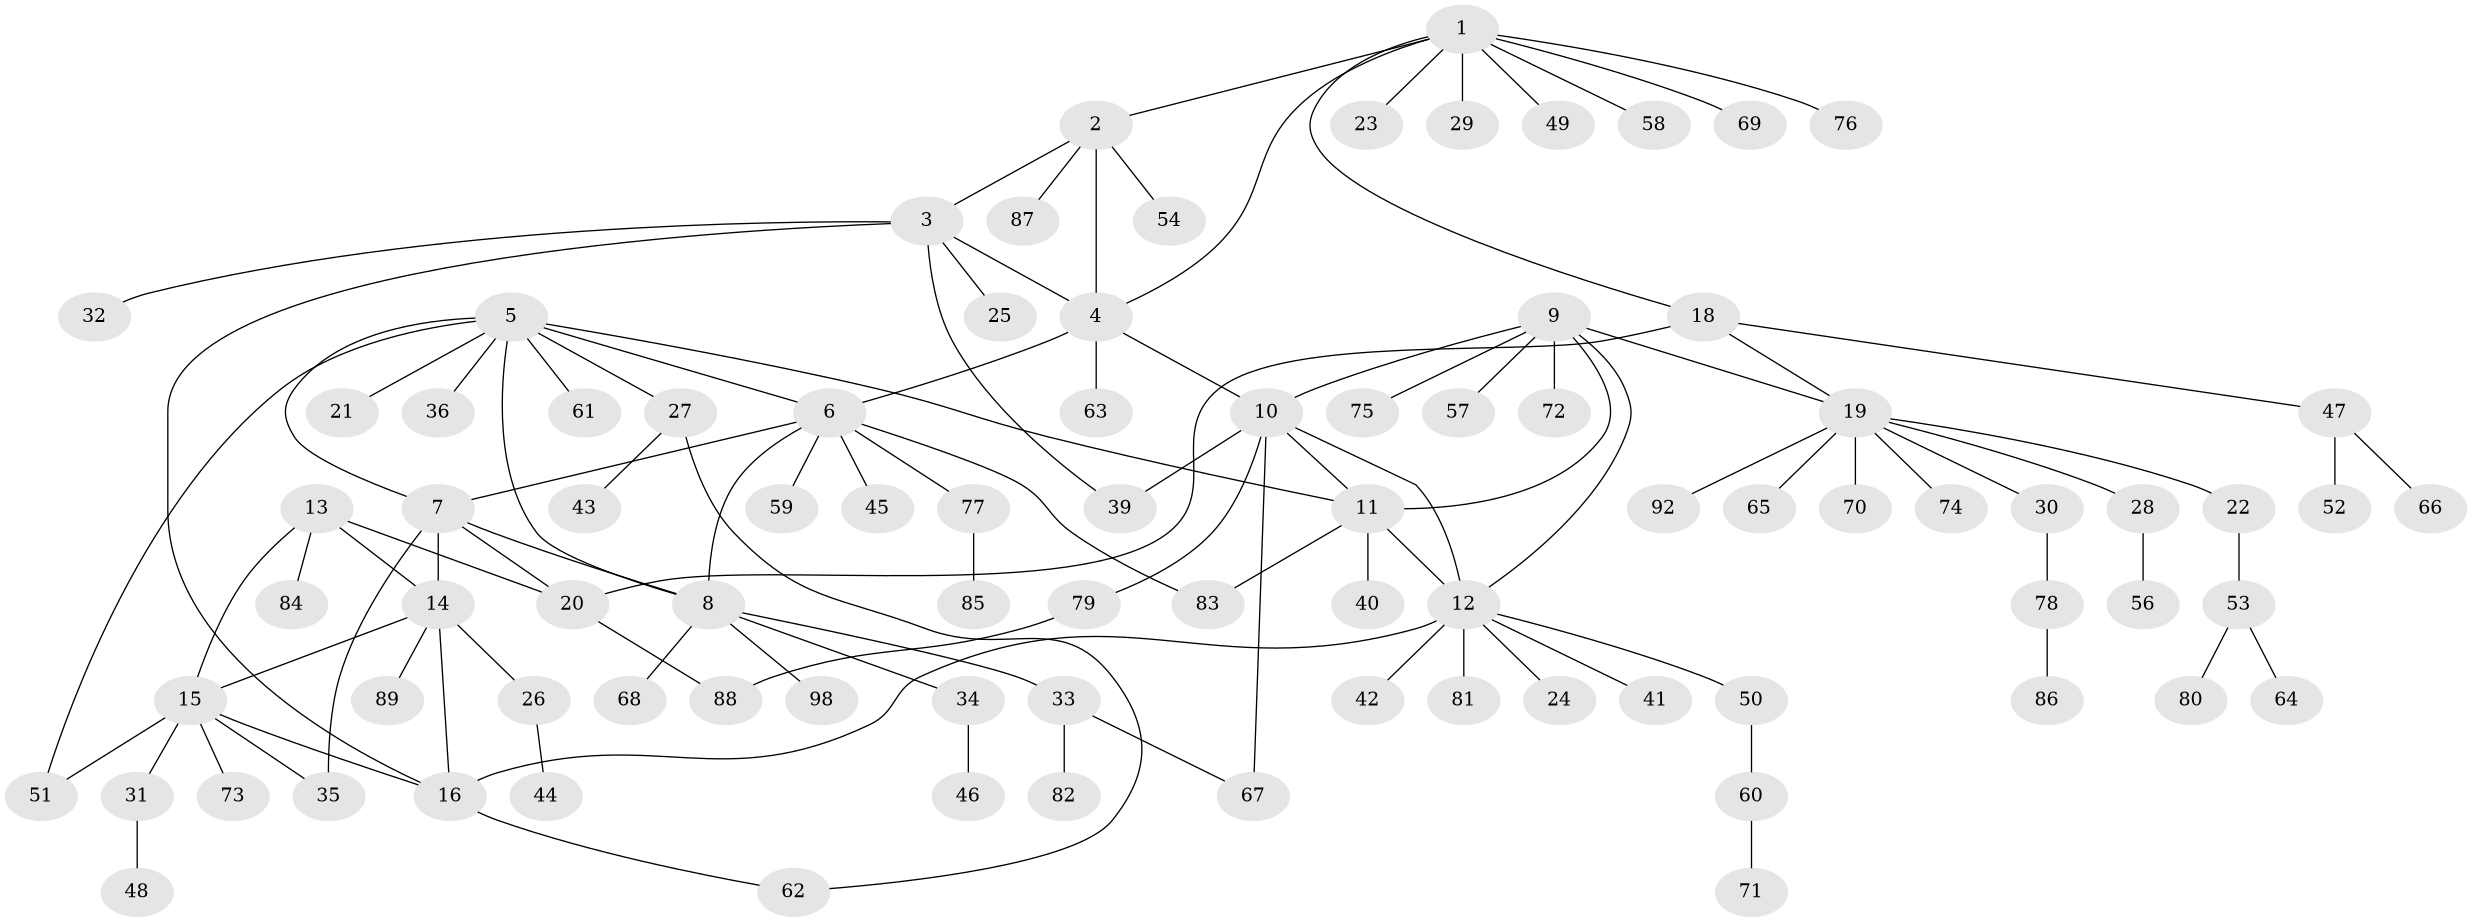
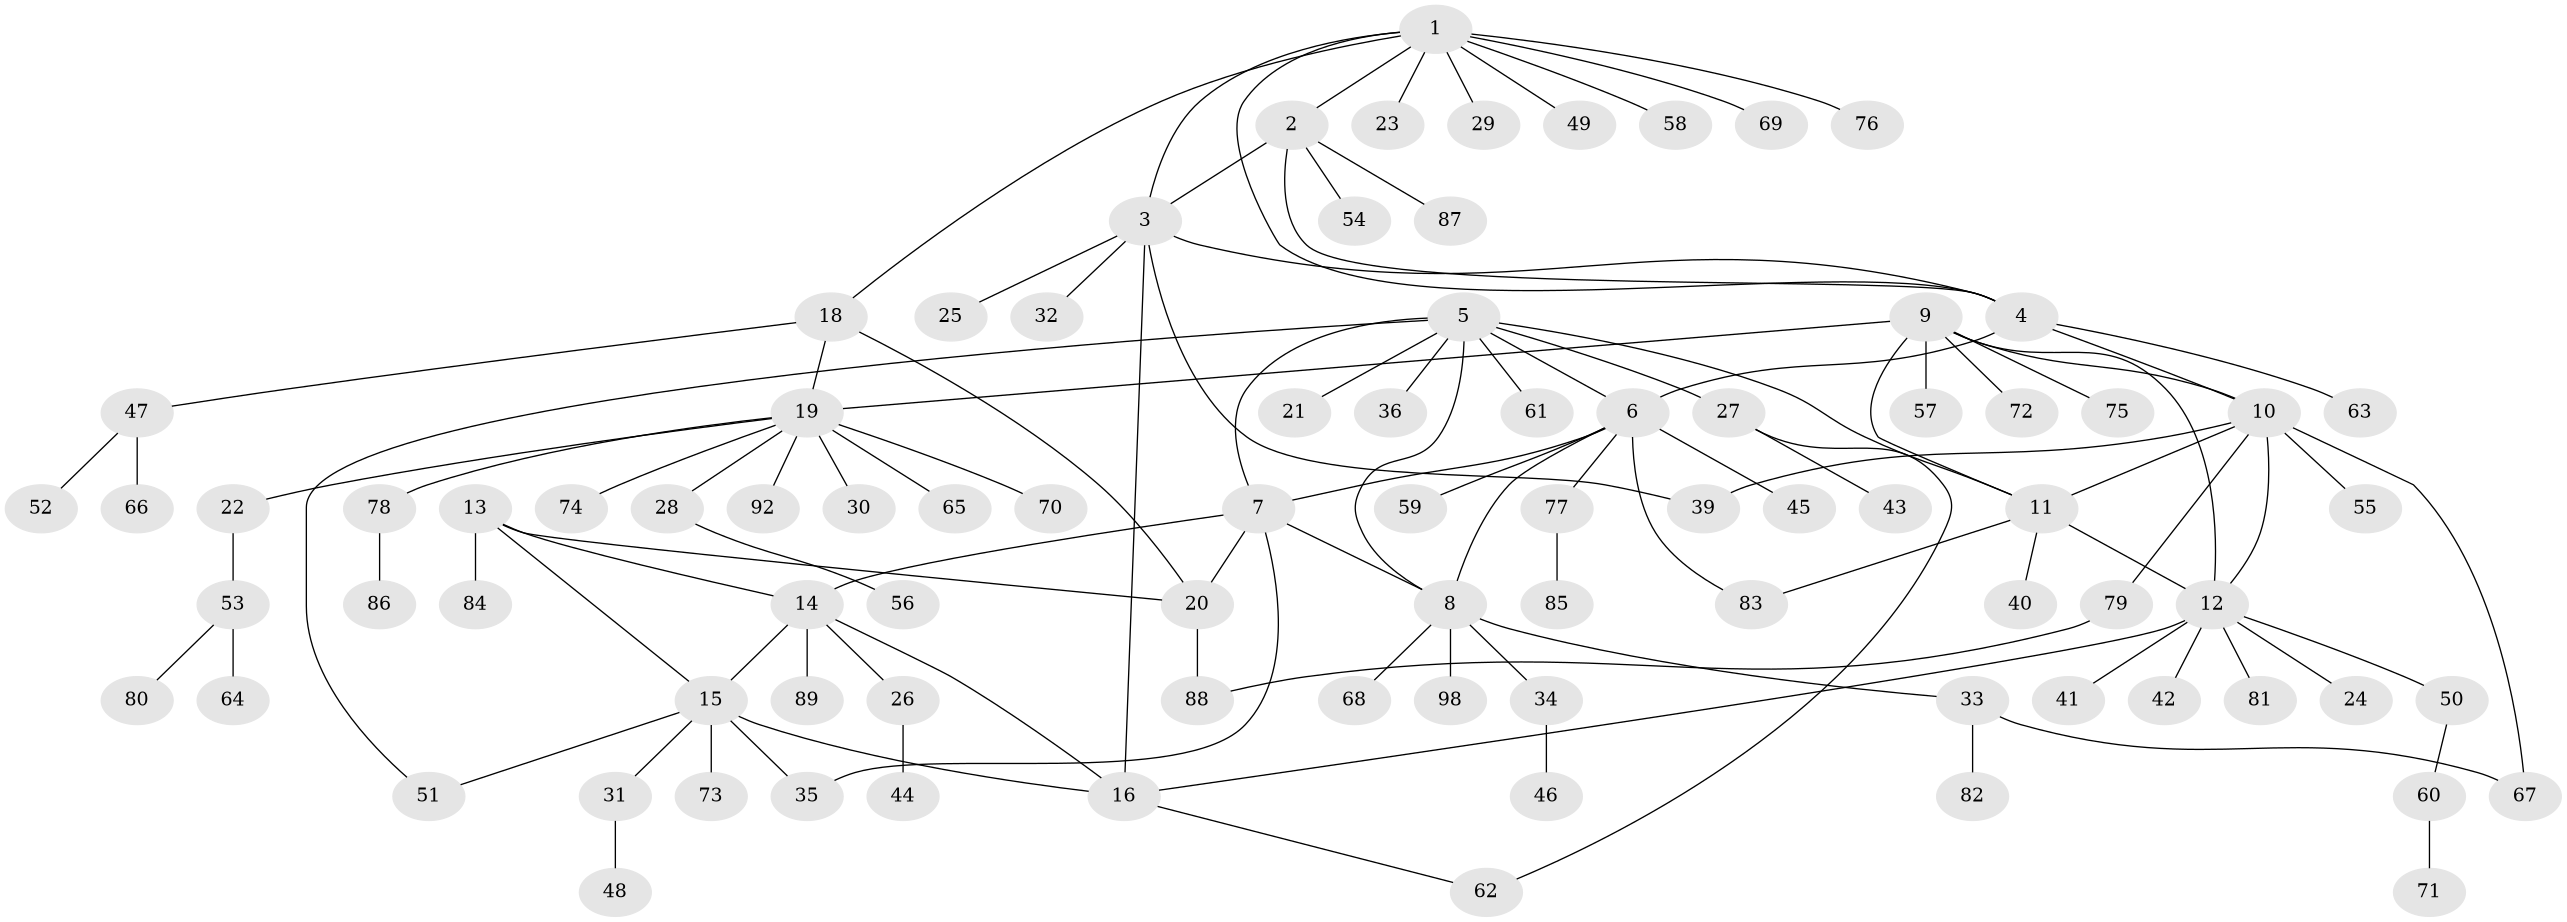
none -> (1216, 89)
none -> (2366, 509)
(2047, 557) -> (496, 466)
